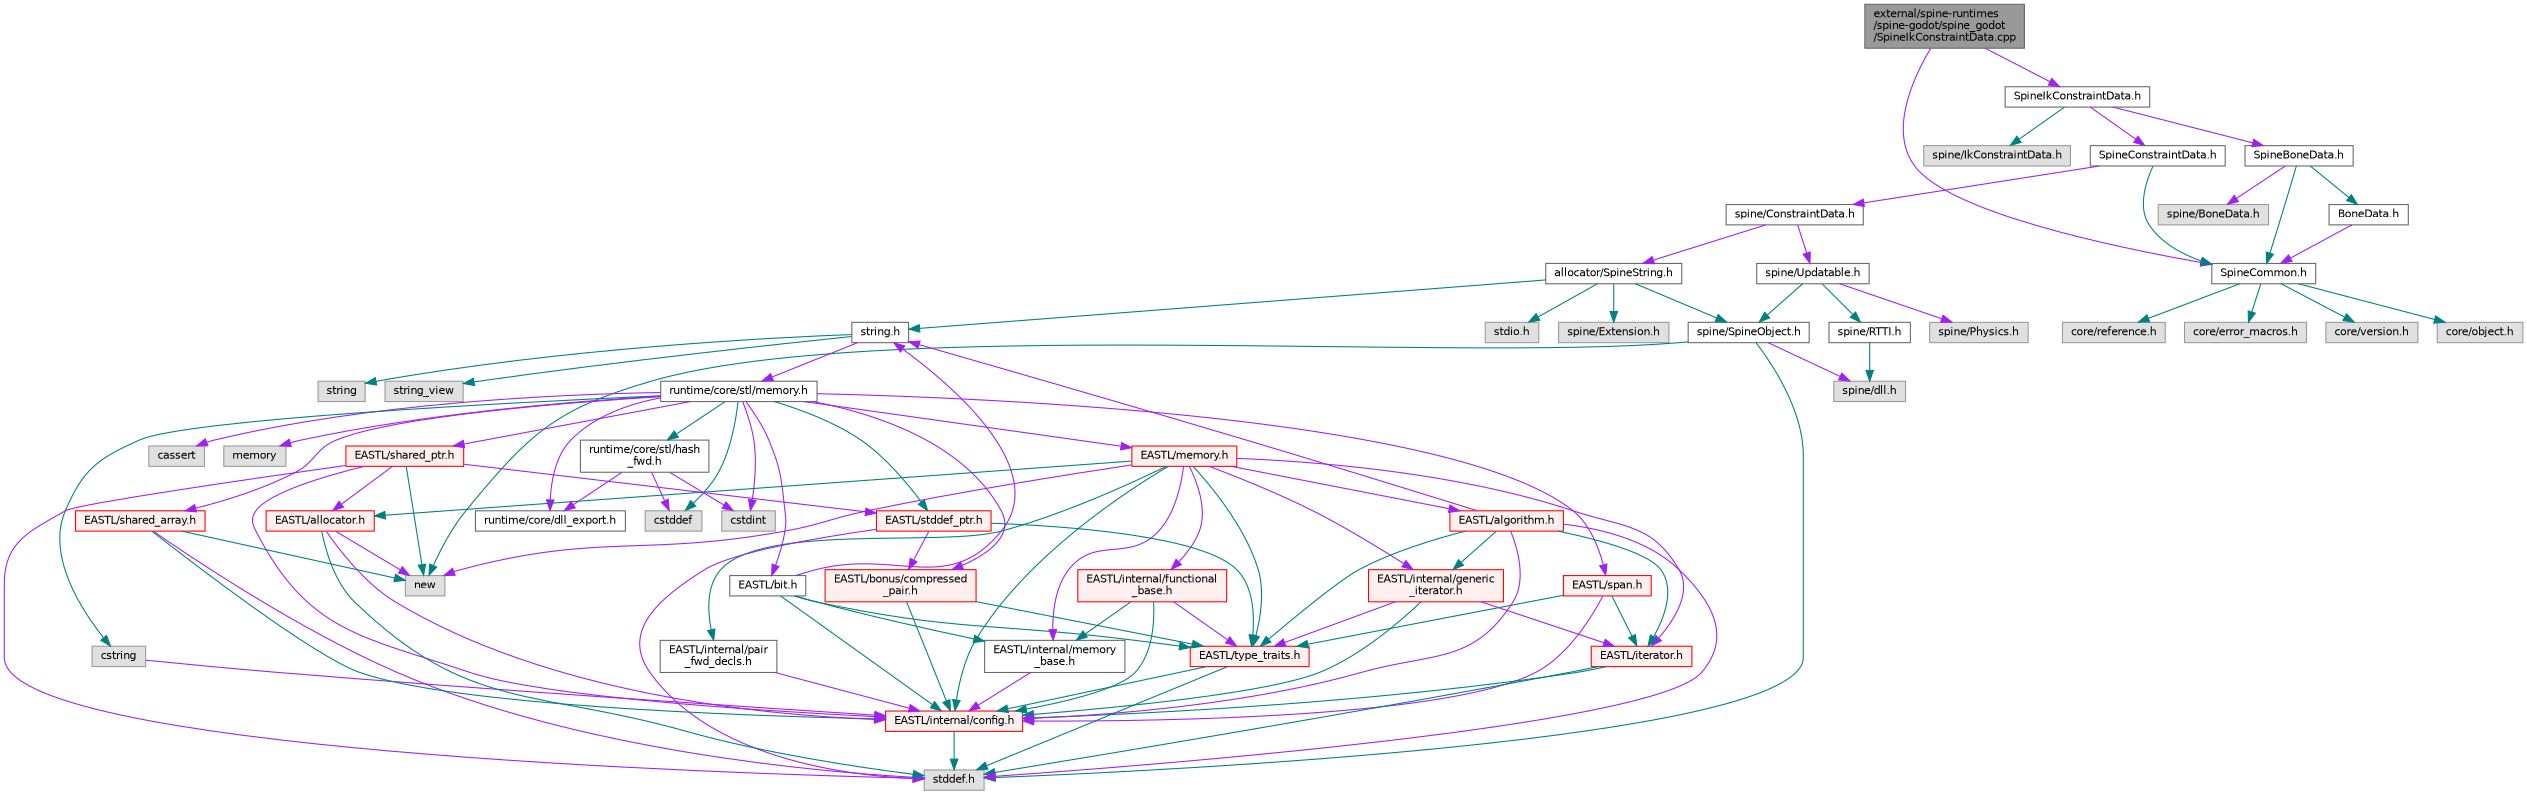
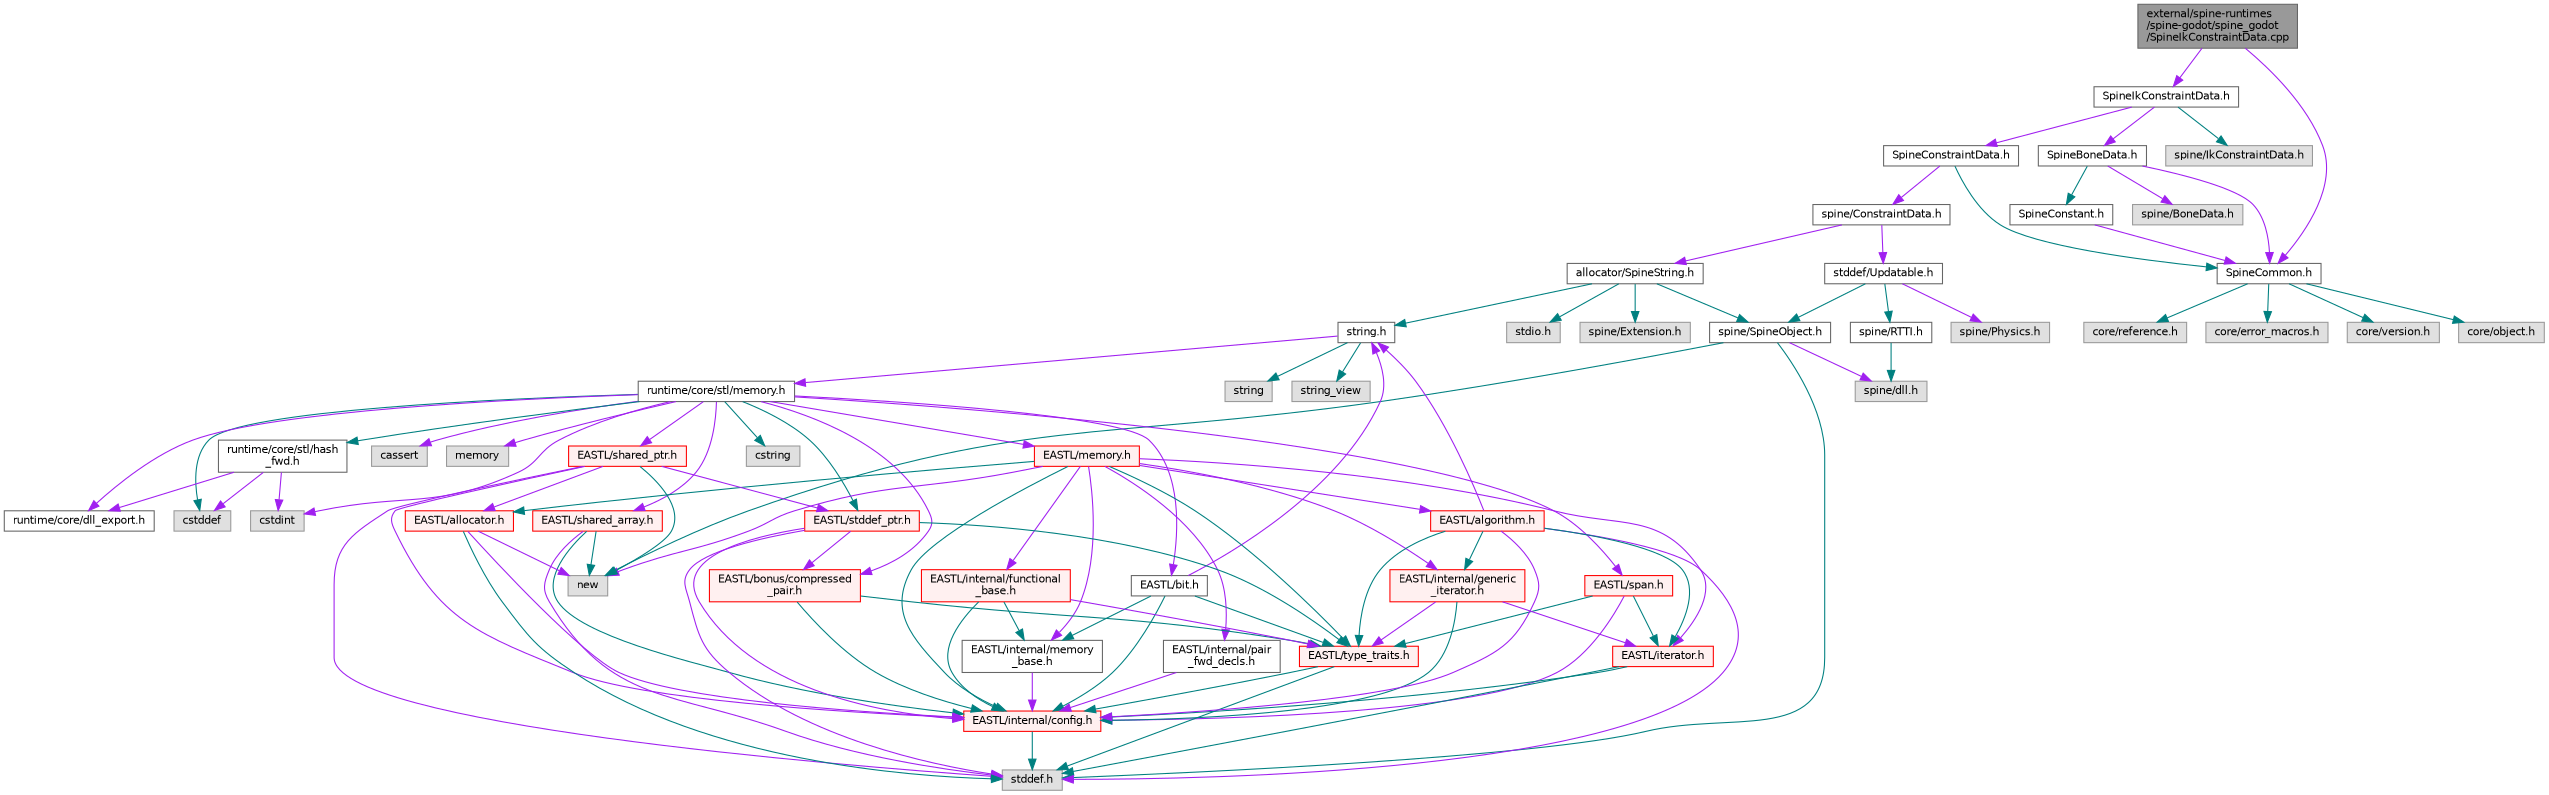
(2283, 210) -> (2224, 188)
(2369, 215) -> (2061, 215)
(1813, 274) -> (1884, 274)
(916, 538) -> (1191, 531)
(346, 678) -> (746, 653)
